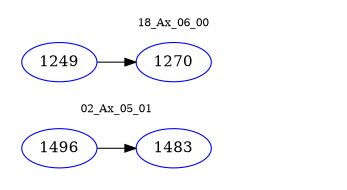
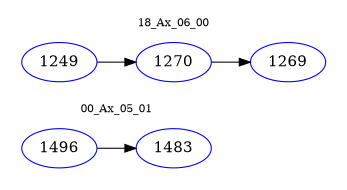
none -> (288, 62)
(117, 110) -> (117, 110)
